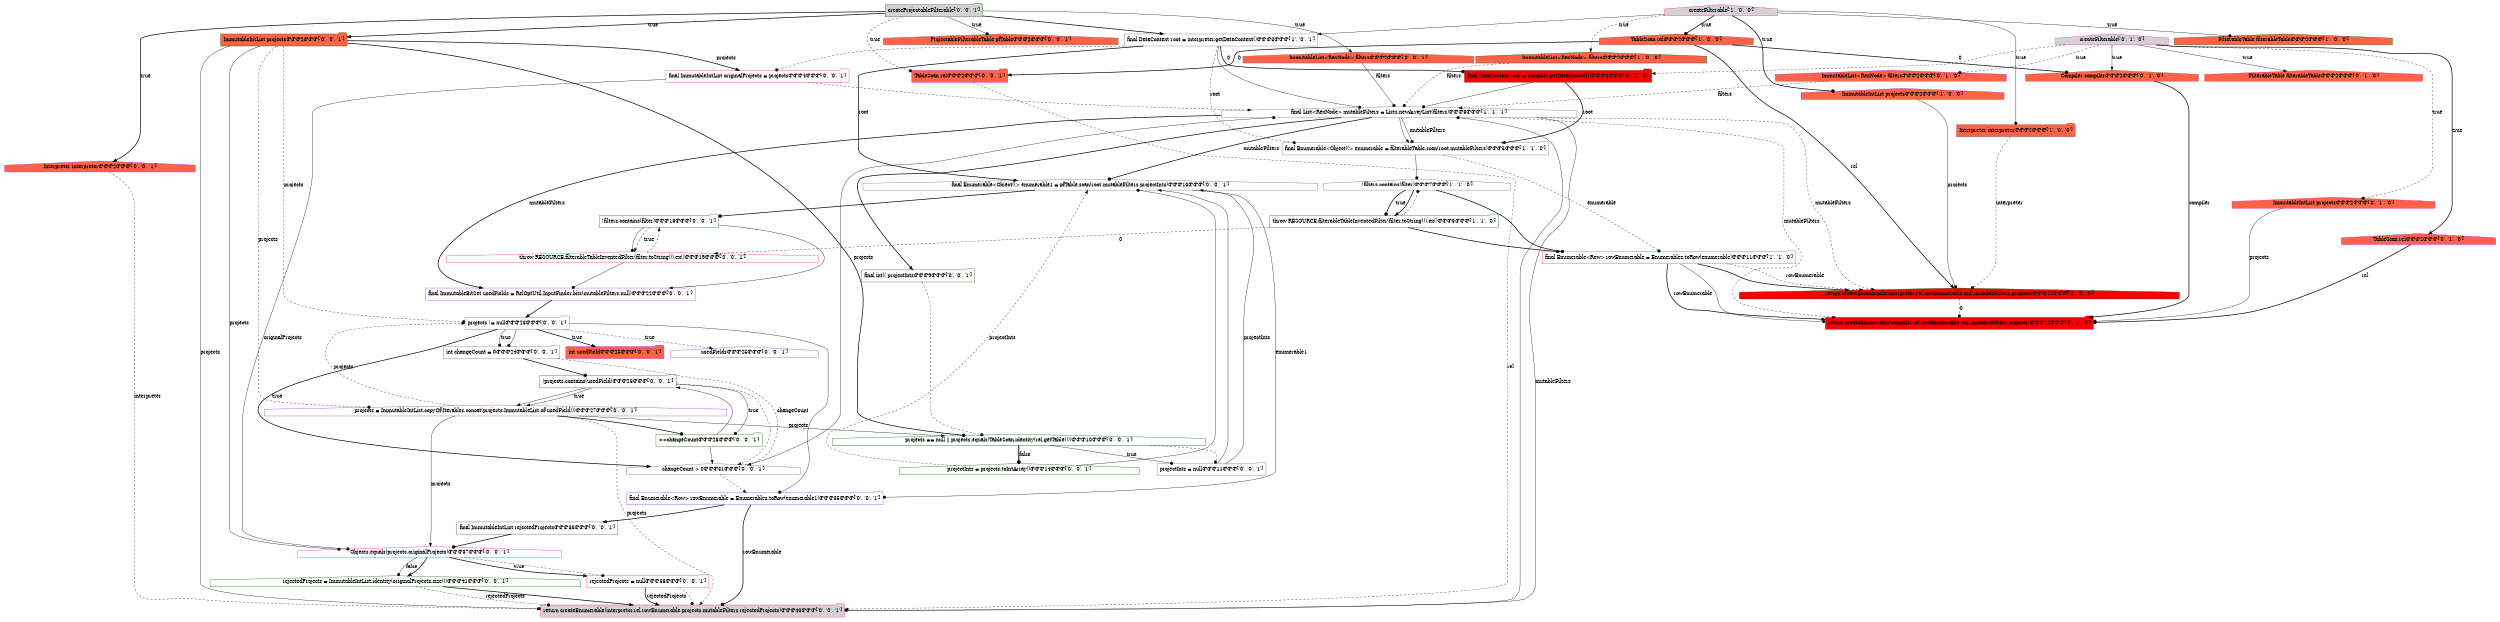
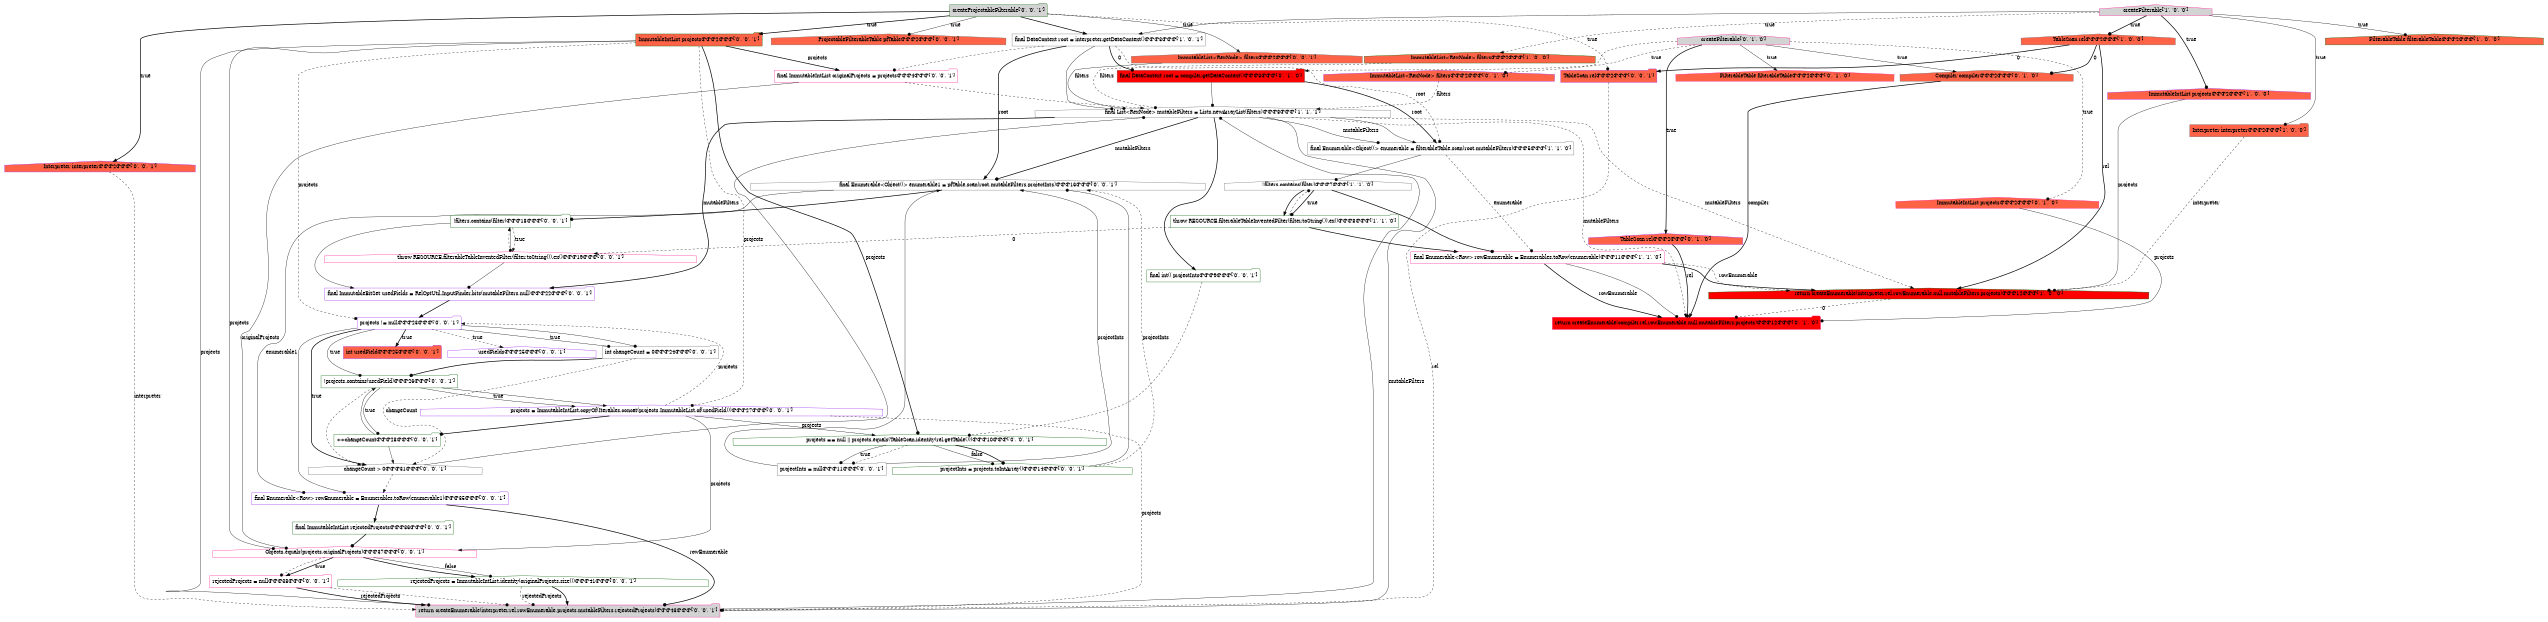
none -> (330, 346)
